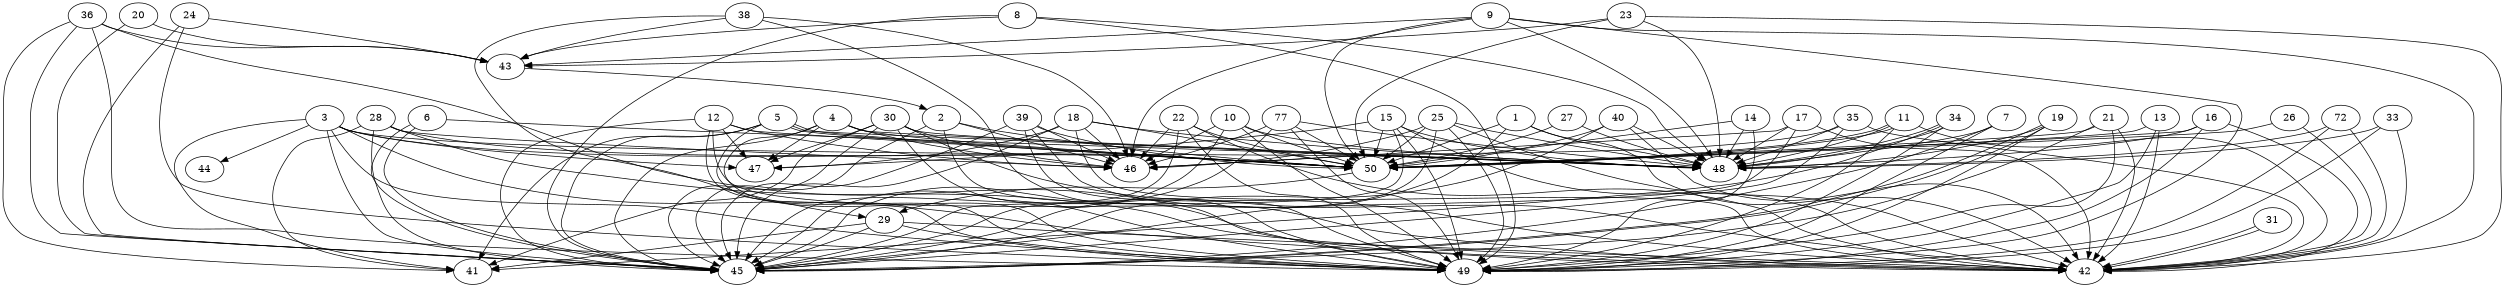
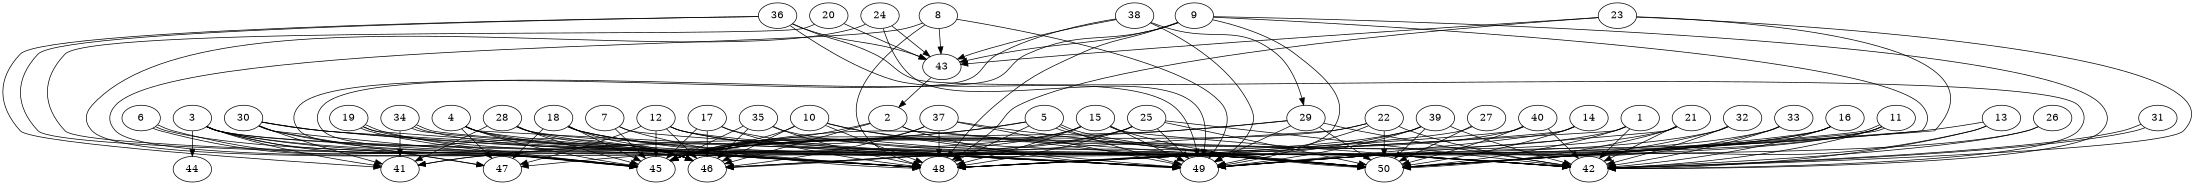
(1281, 118) -> (939, 118)
(2341, 118) -> (1743, 118)
(1196, 188) -> (1342, 142)
